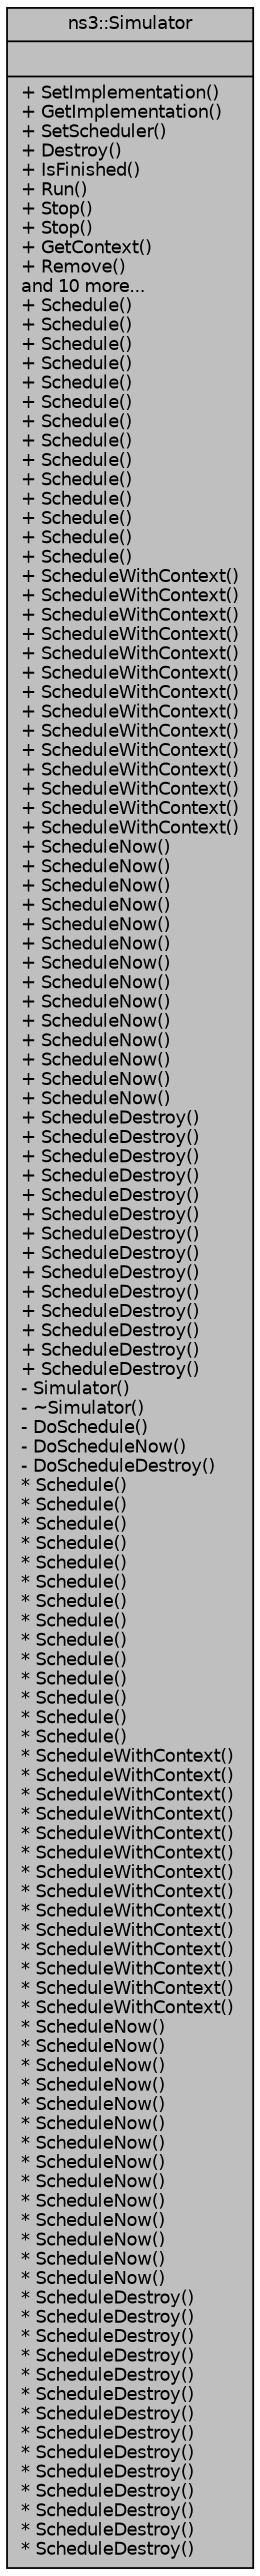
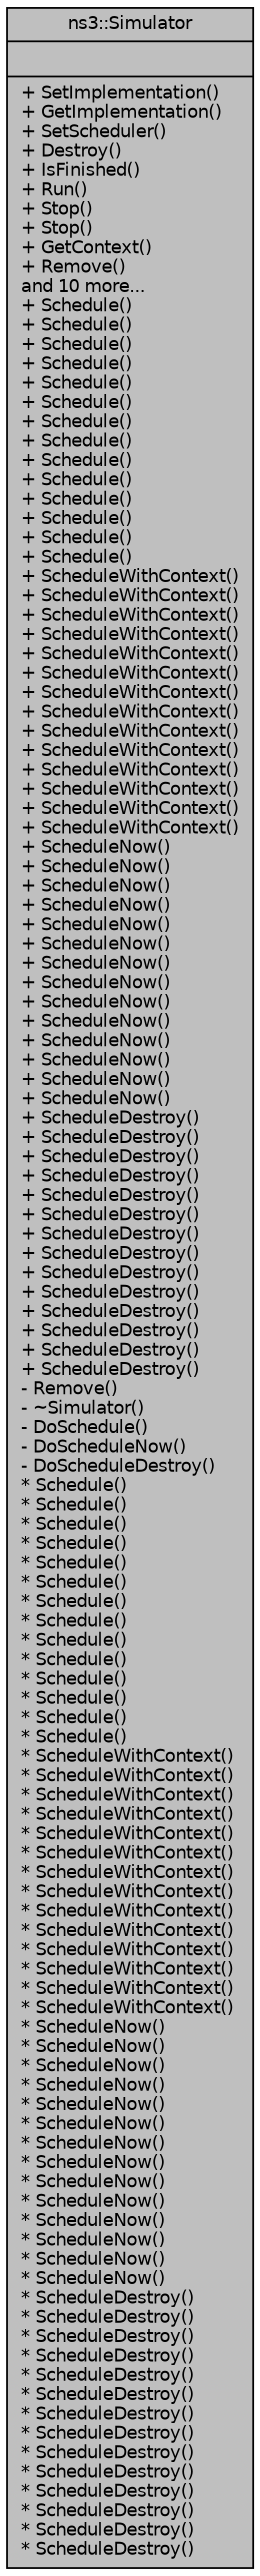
(76, 1389) -> (69, 1389)
